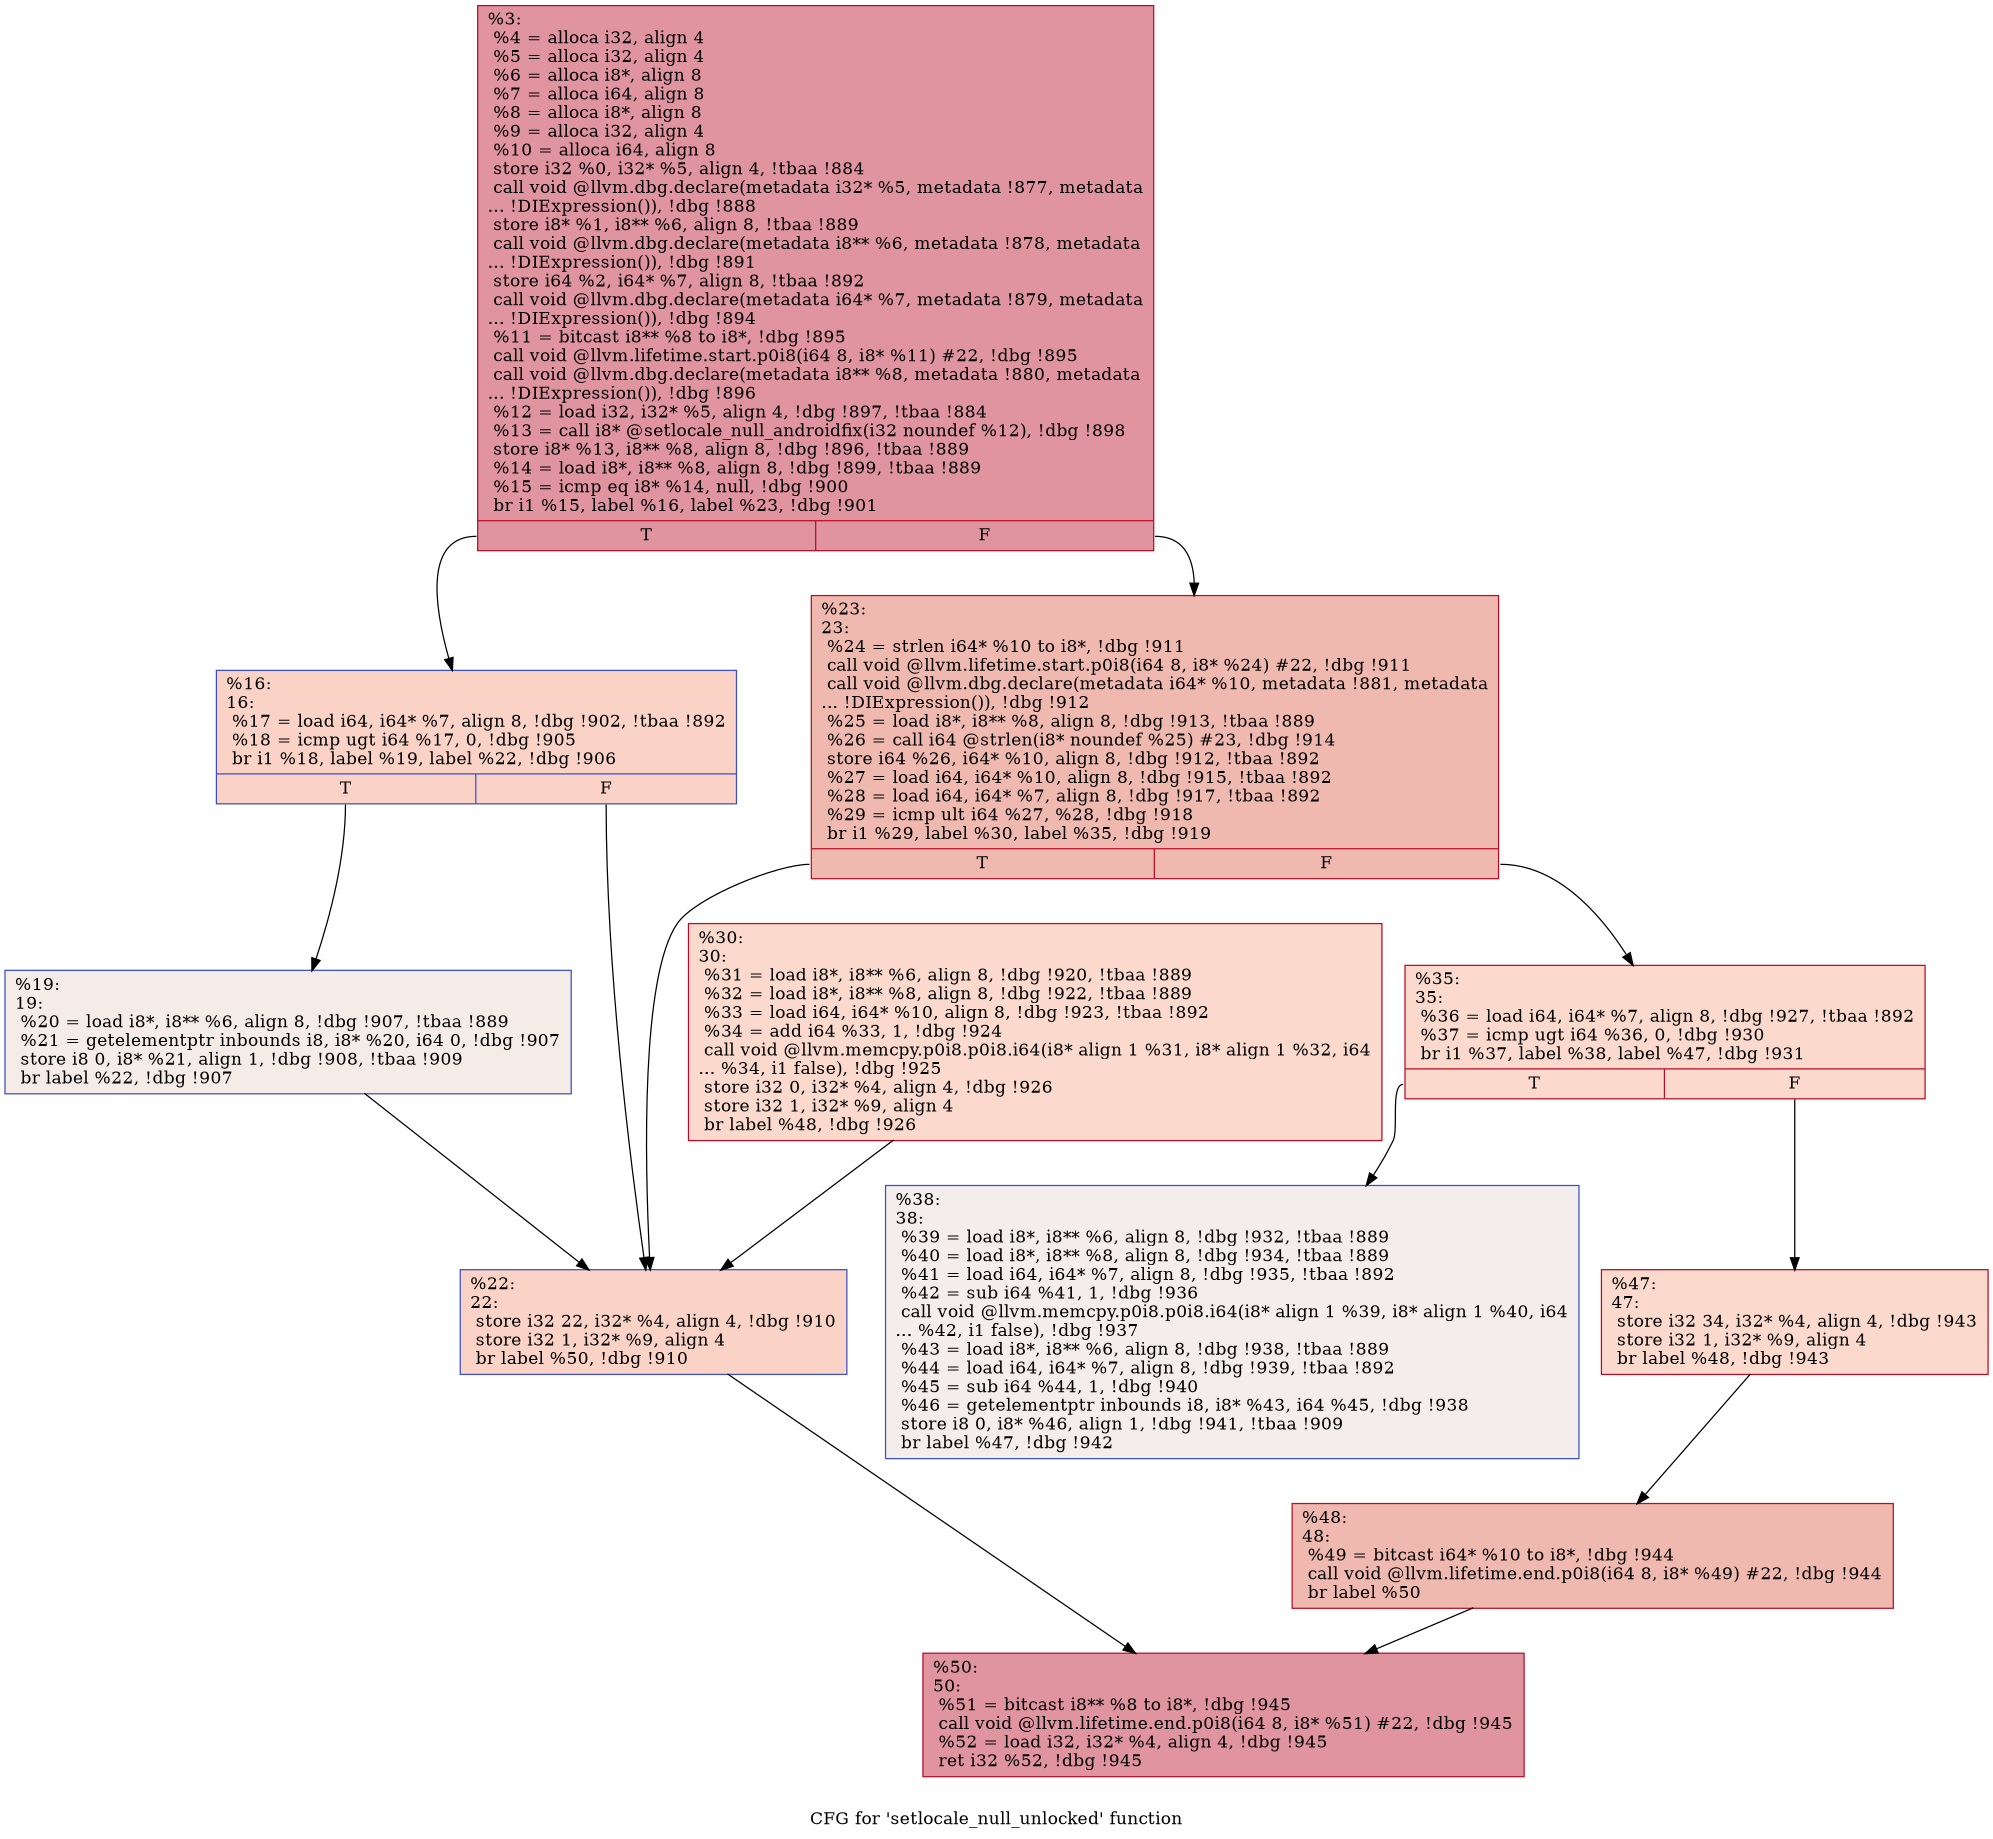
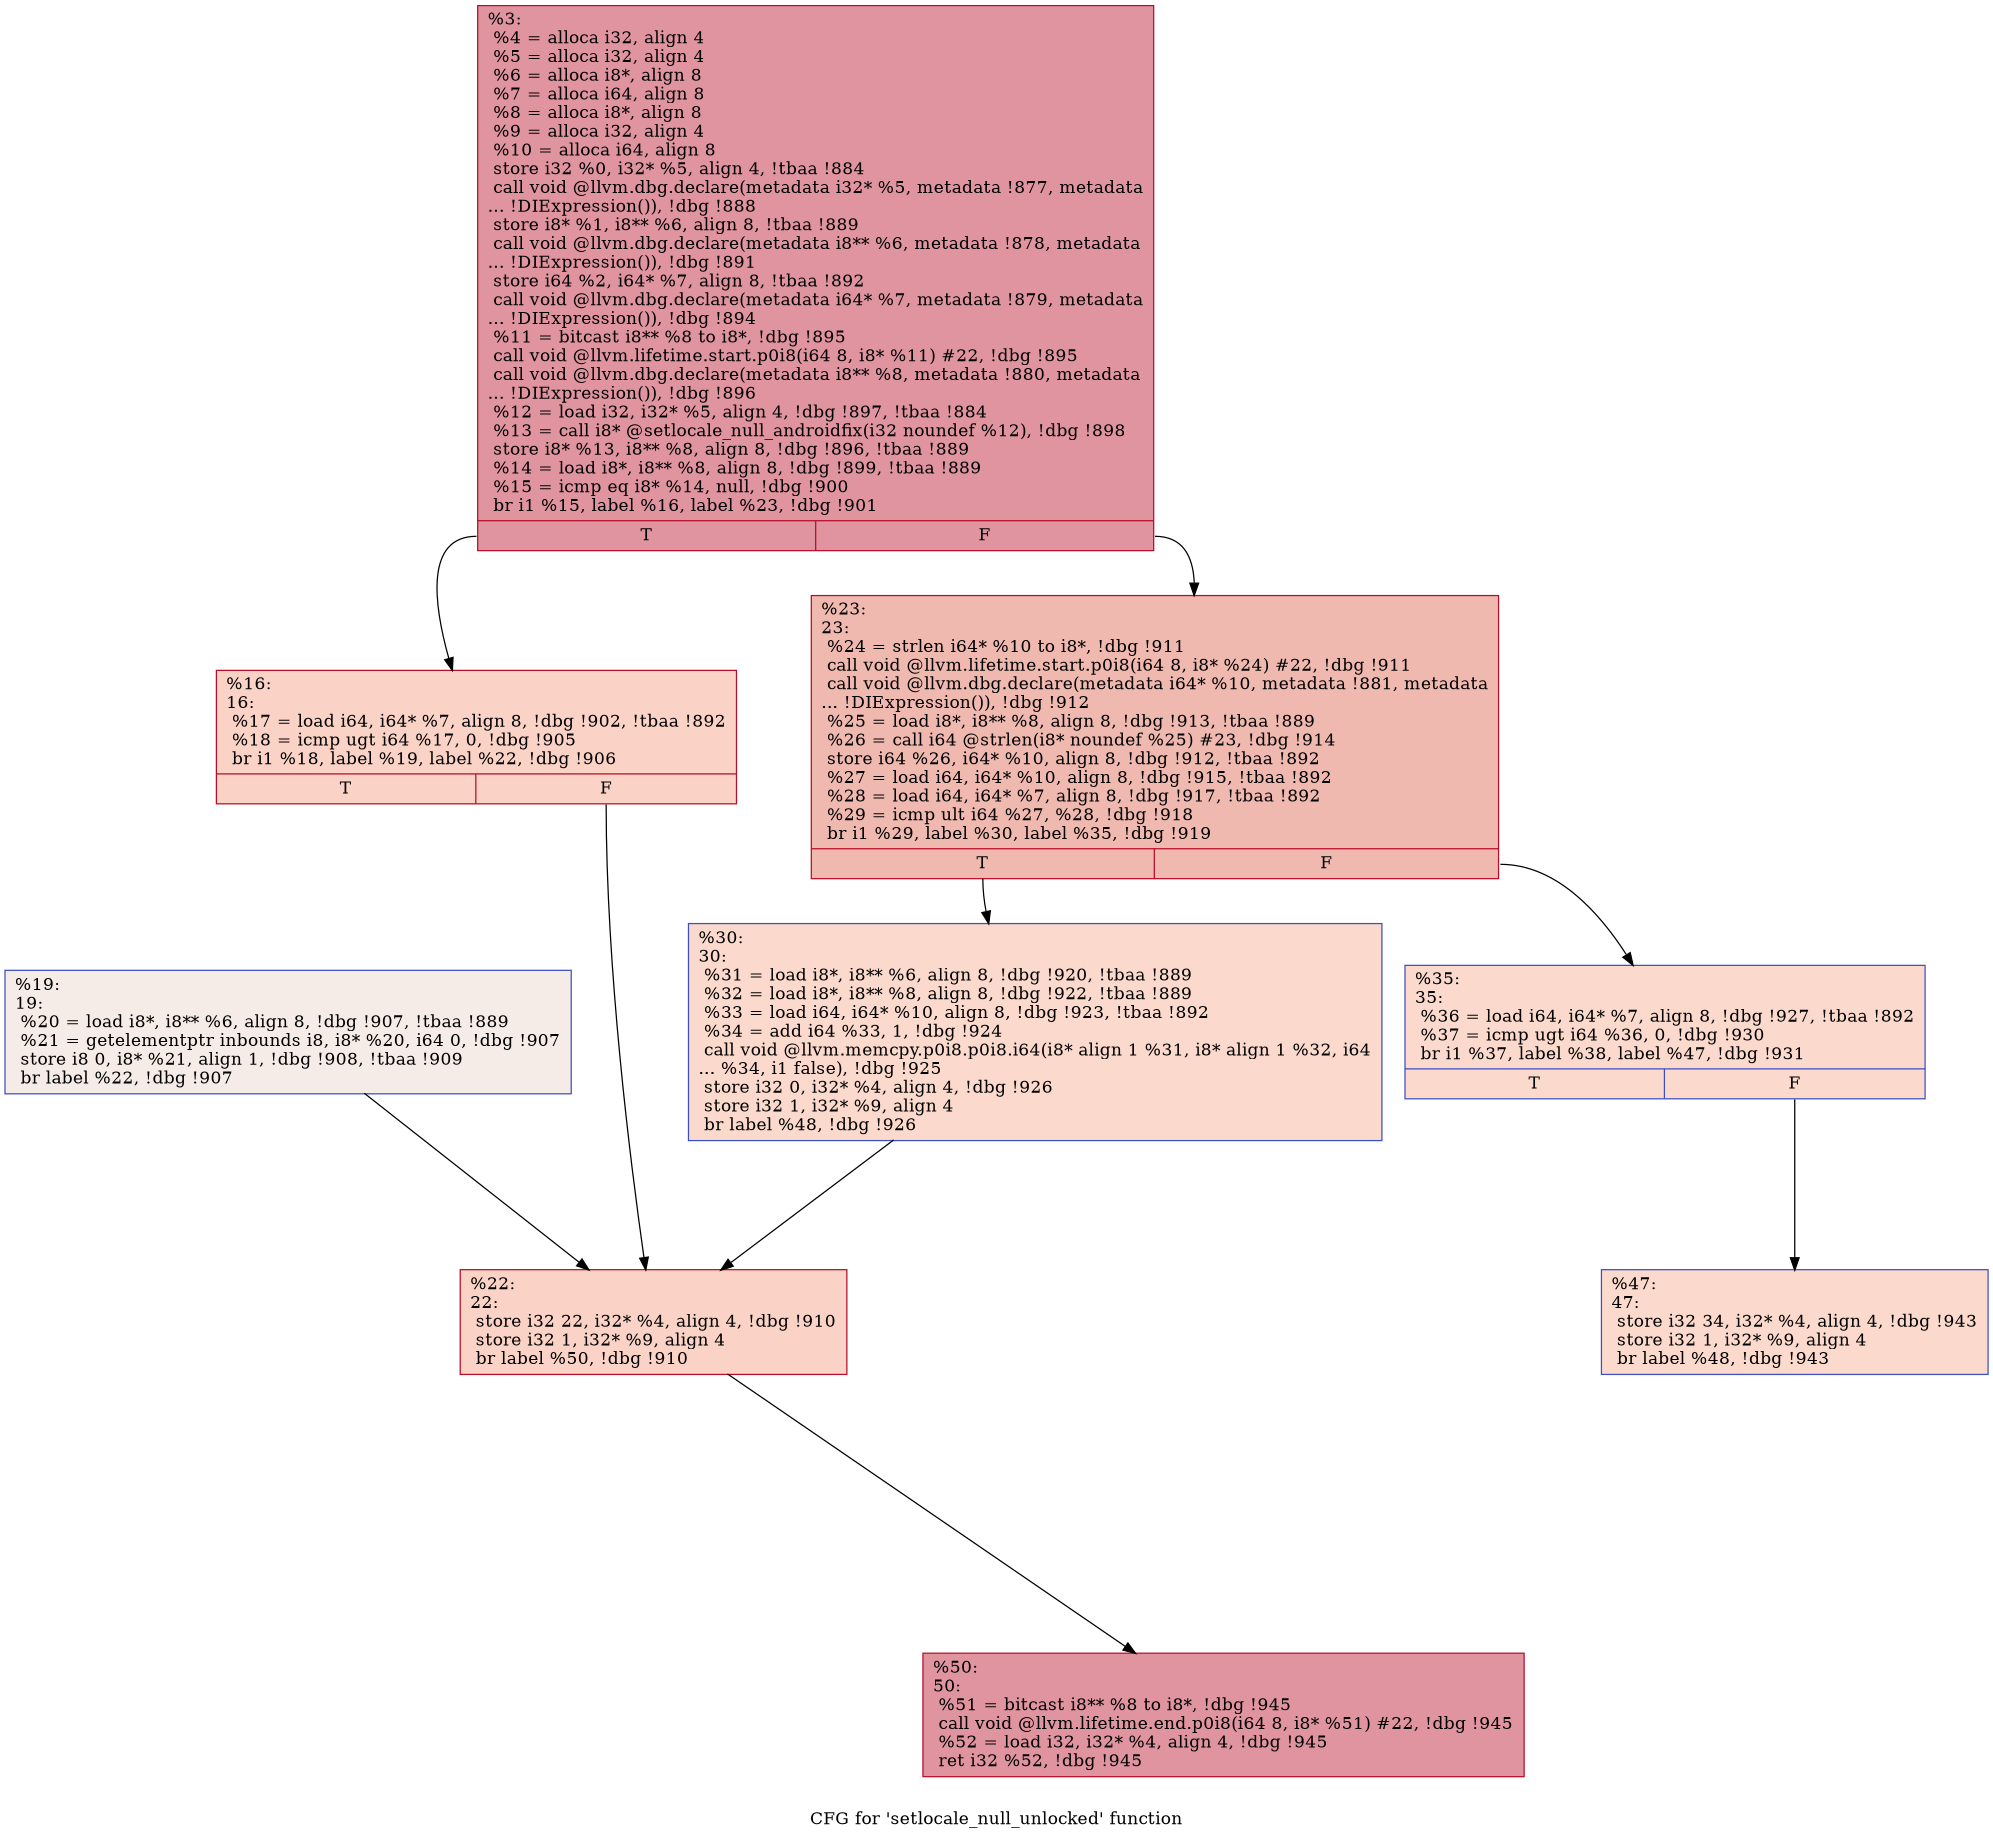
(476, 737) -> (476, 737)
(337, 883) -> none
(653, 1015) -> (984, 895)
(1035, 1032) -> (1035, 1032)
(1665, 1032) -> (1665, 1032)
(654, 1322) -> (654, 1322)
(1232, 1322) -> none
(1795, 1322) -> (1795, 1322)
(1593, 1556) -> none
